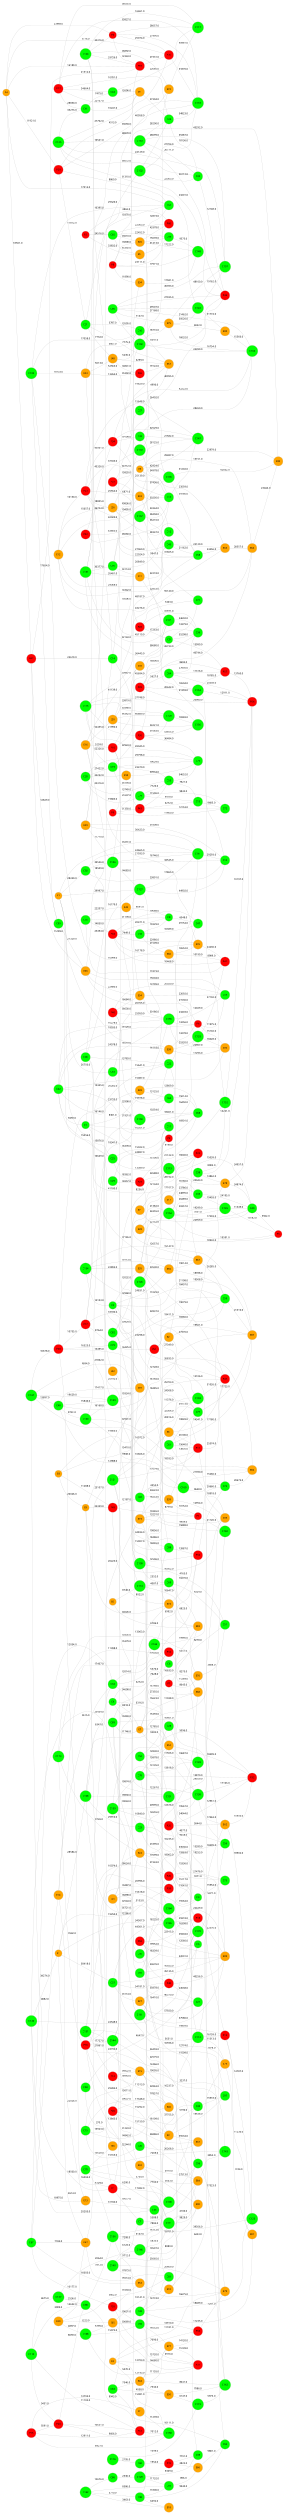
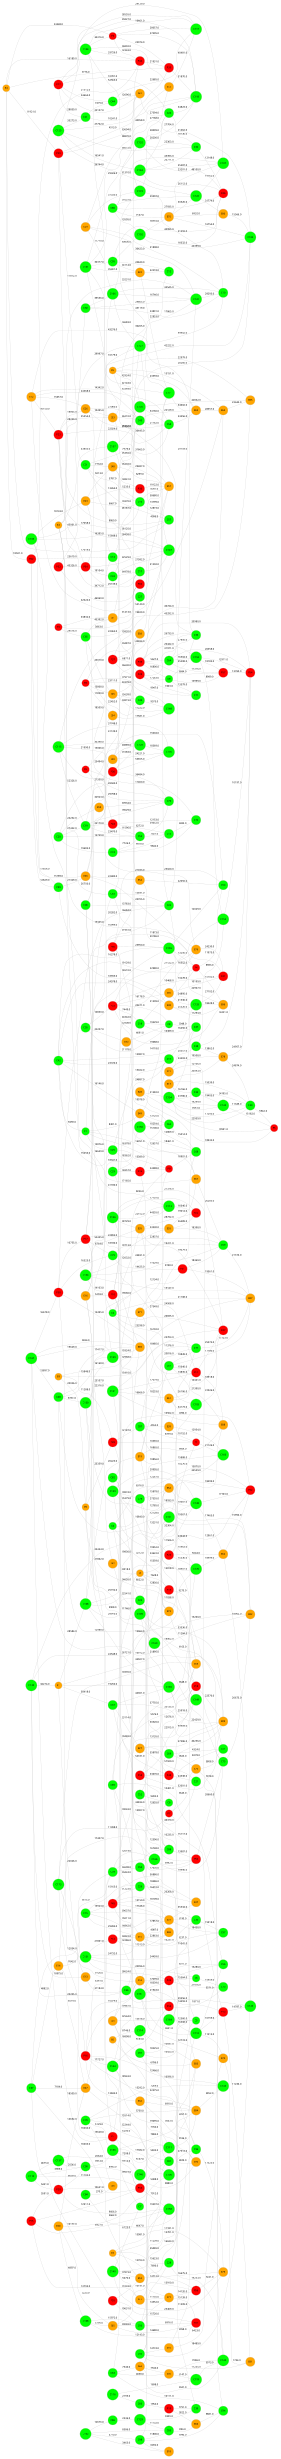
none -> (126, 1225)
(154, 1577) -> (154, 1722)
